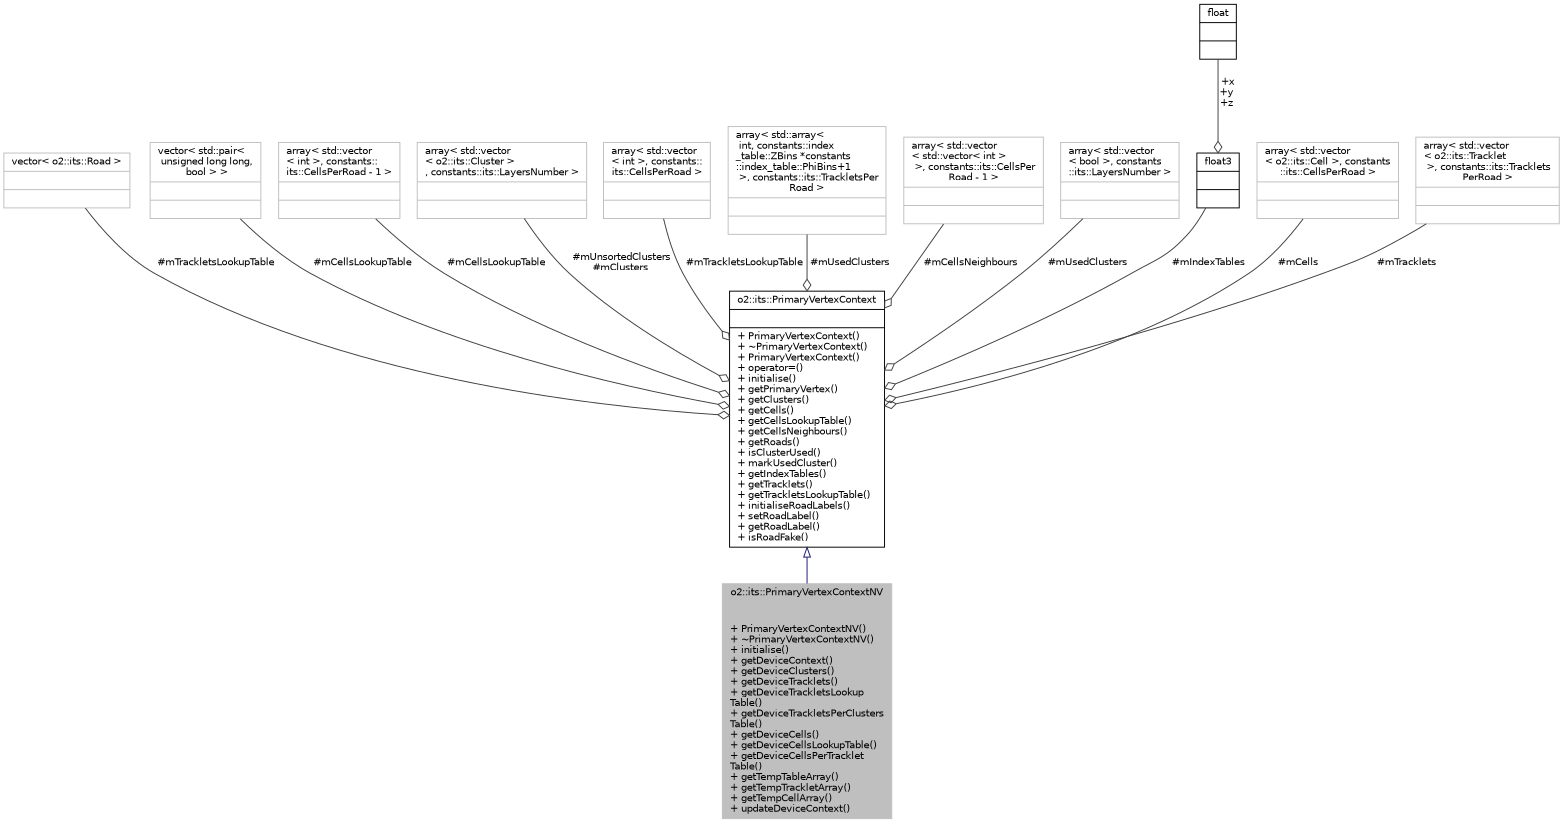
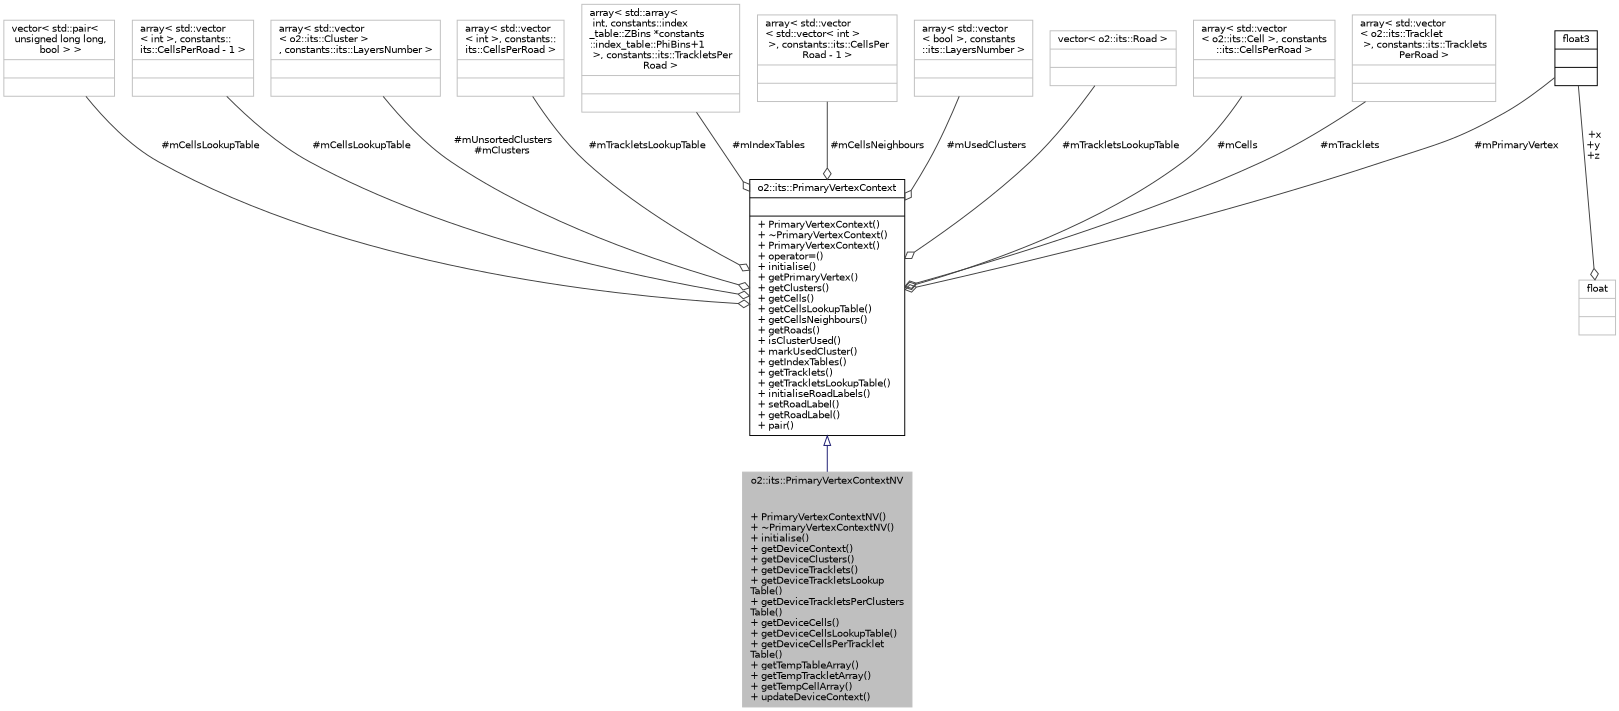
(1218, 32) -> (1597, 308)
(1218, 100) -> (1586, 177)
(848, 263) -> (767, 146)
(1207, 263) -> (1515, 146)
(773, 538) -> (776, 426)
